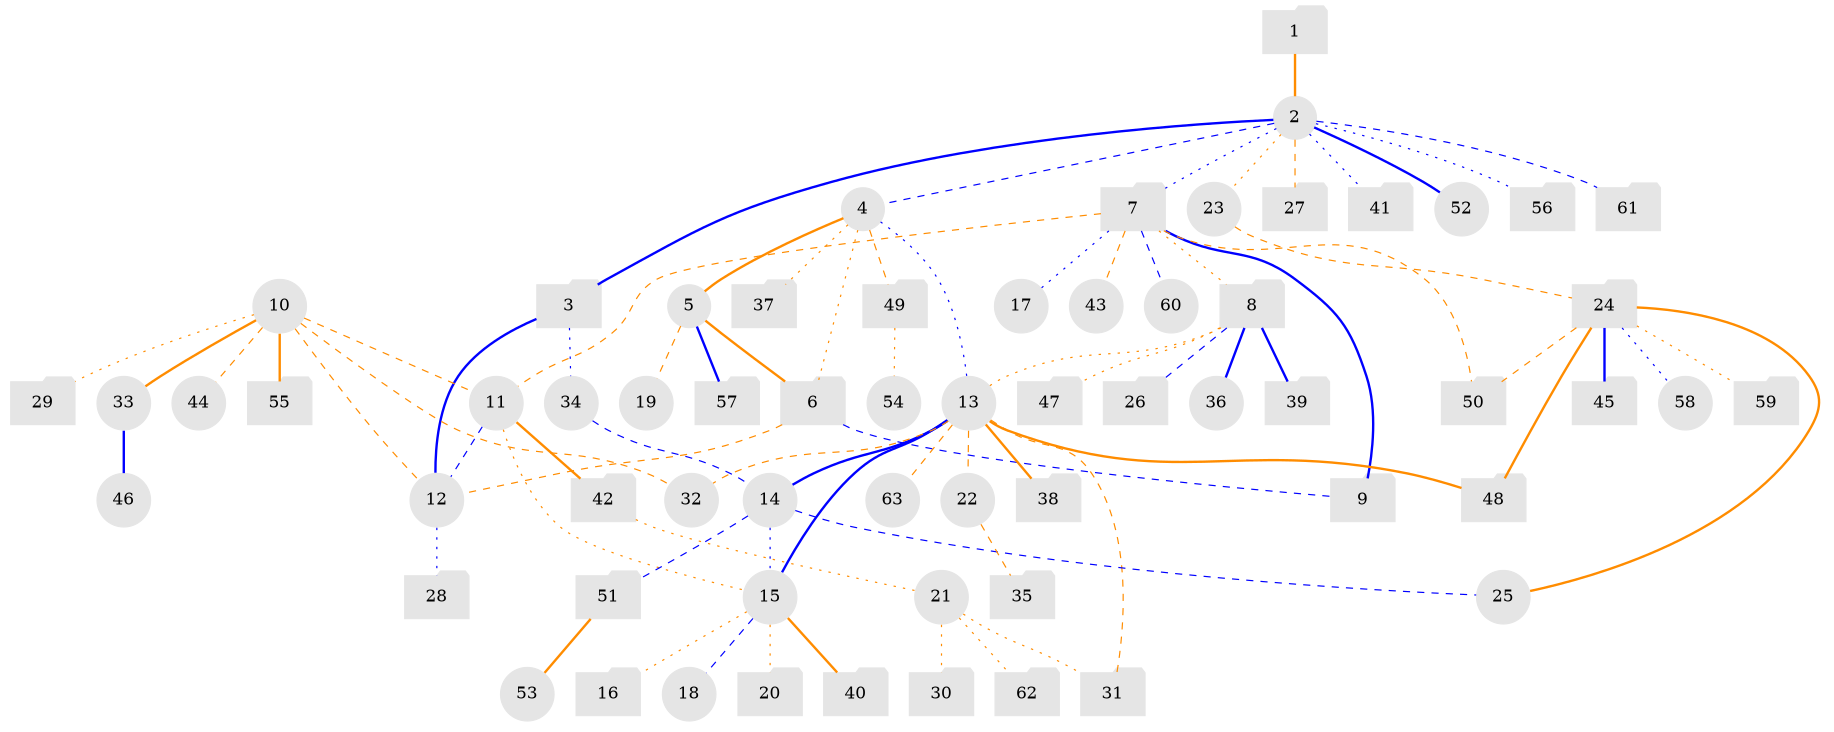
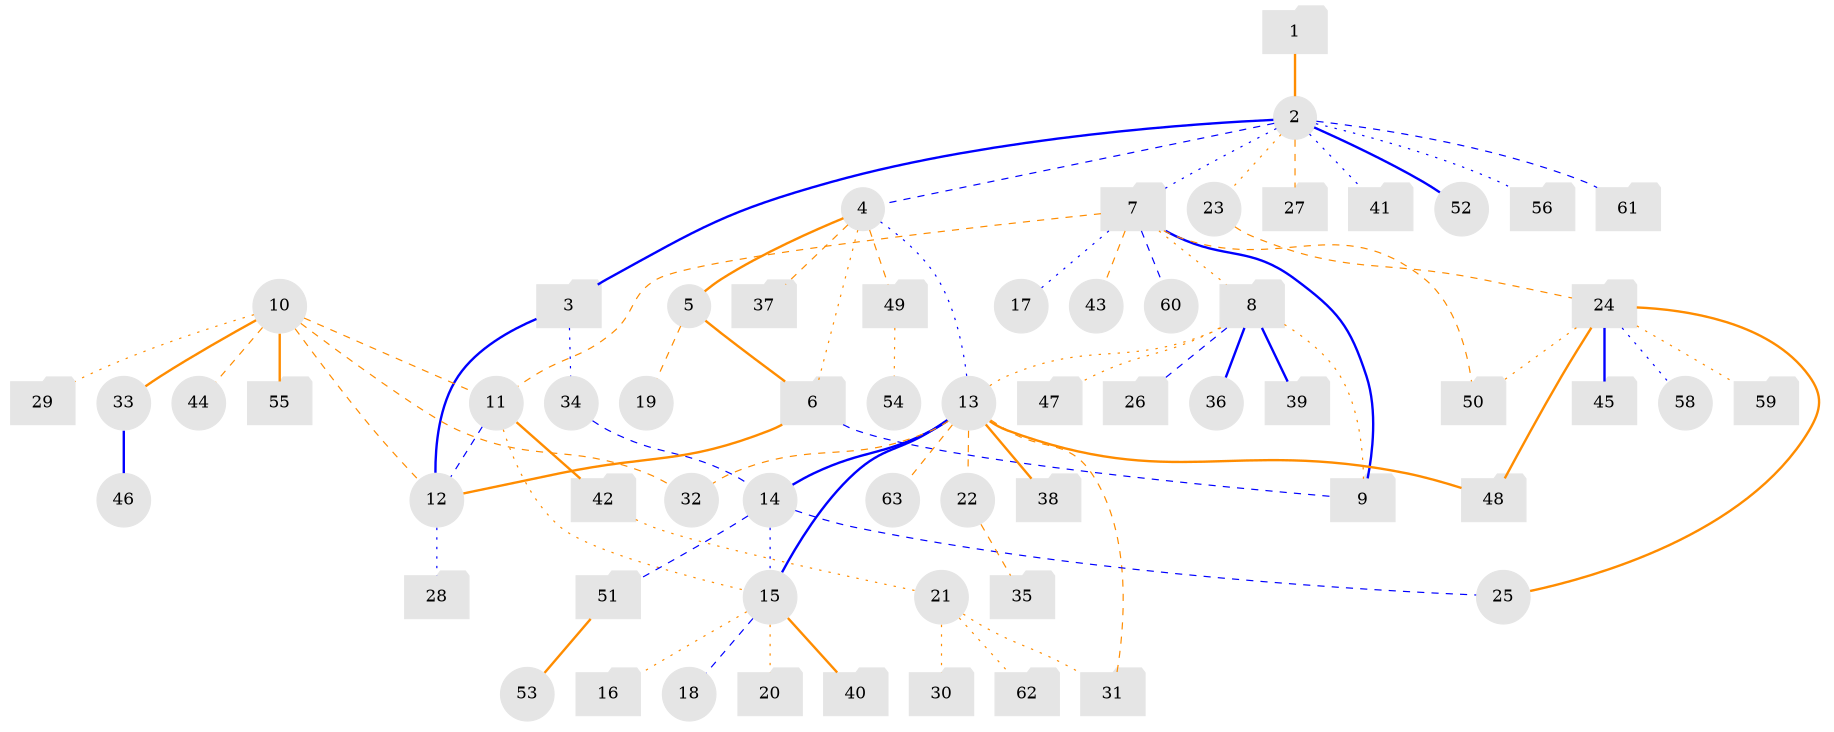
(815, 256) -> (815, 256)
(1539, 355) -> (1539, 355)
none -> (1347, 389)
(727, 403) -> none
(640, 461) -> (640, 461)
